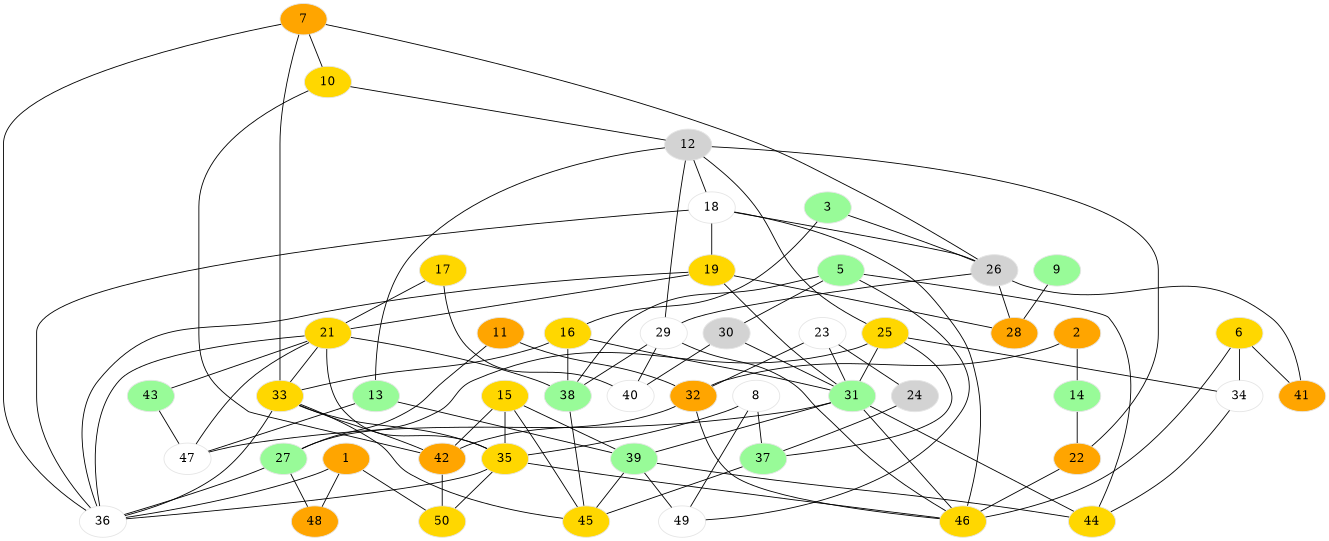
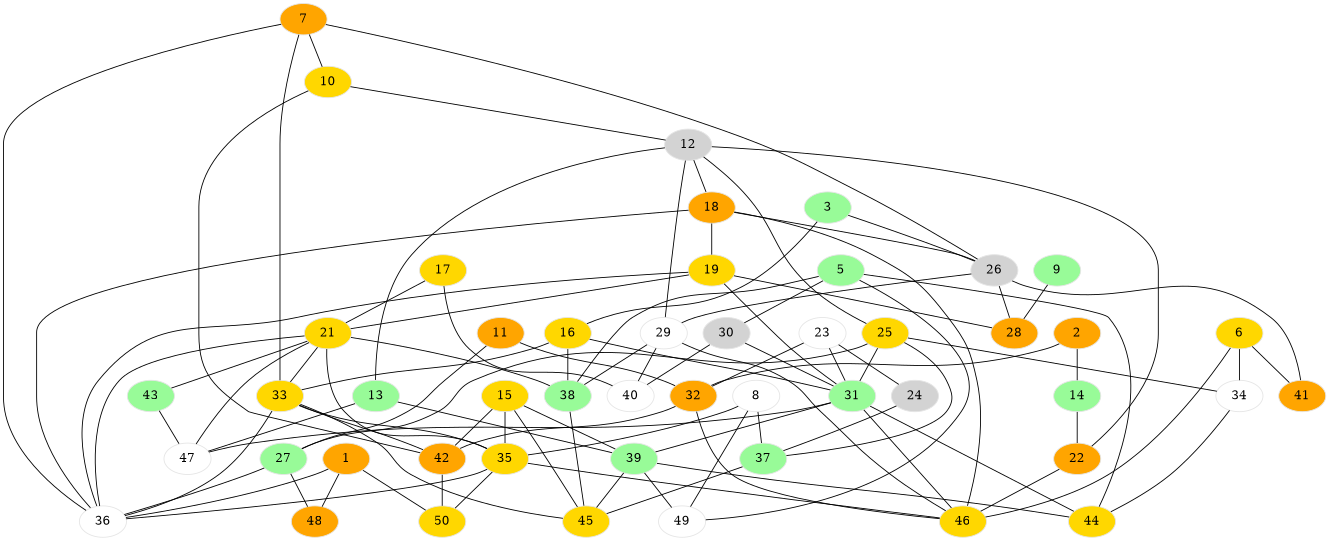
(712, 208) -> (712, 208)
